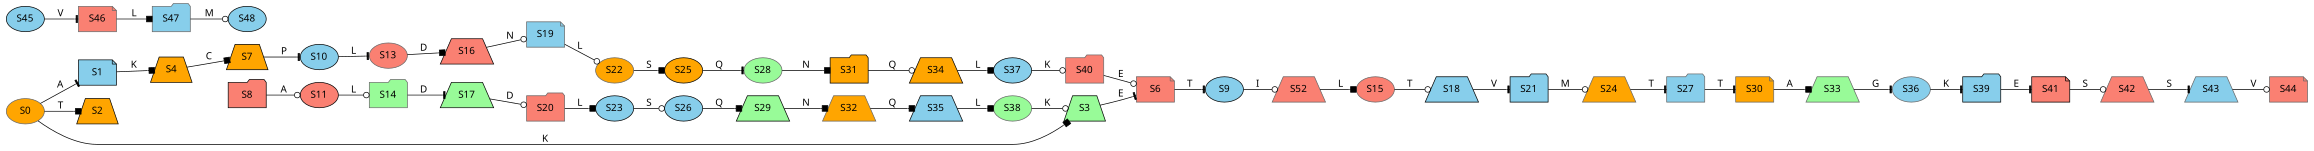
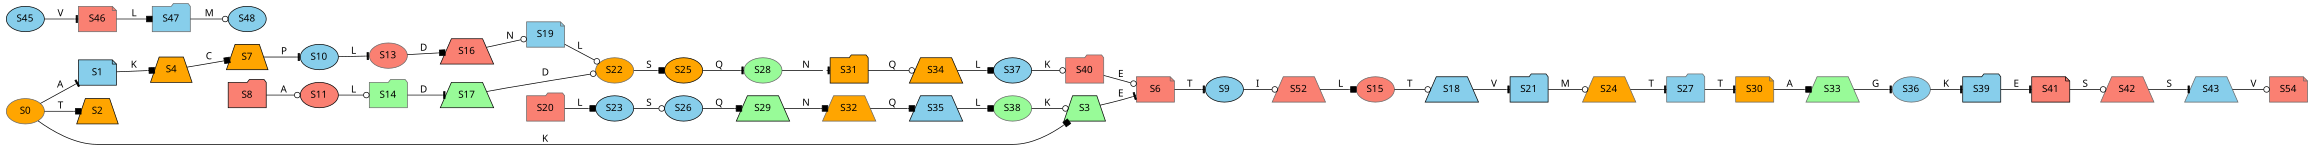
(803, 70) -> (803, 70)
(2289, 89) -> (2289, 89)
(505, 102) -> (539, 83)
